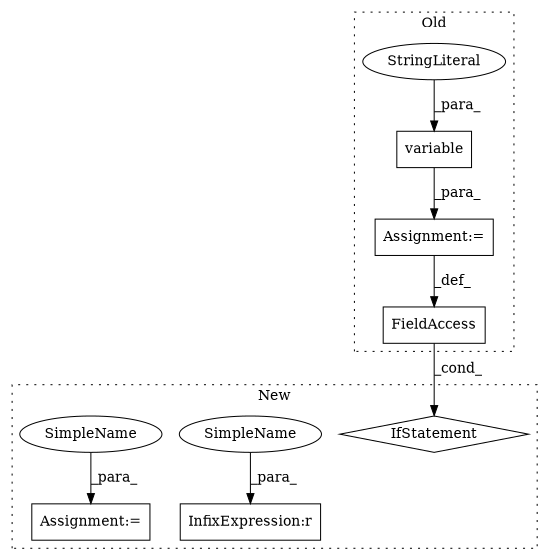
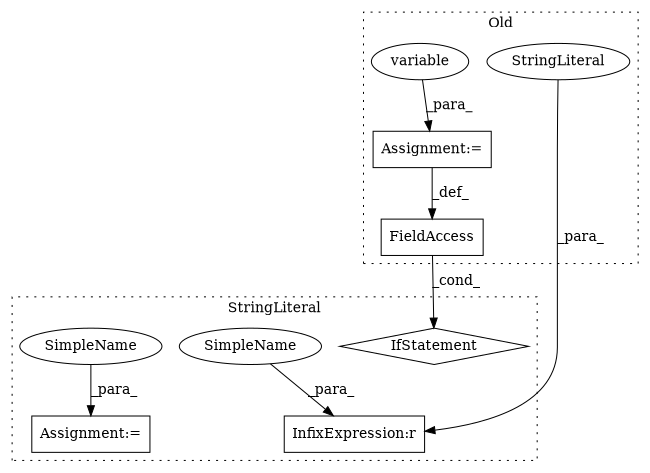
(434, 100) -> (557, 295)
(434, 149) -> (420, 62)
(275, 396) -> (275, 308)
